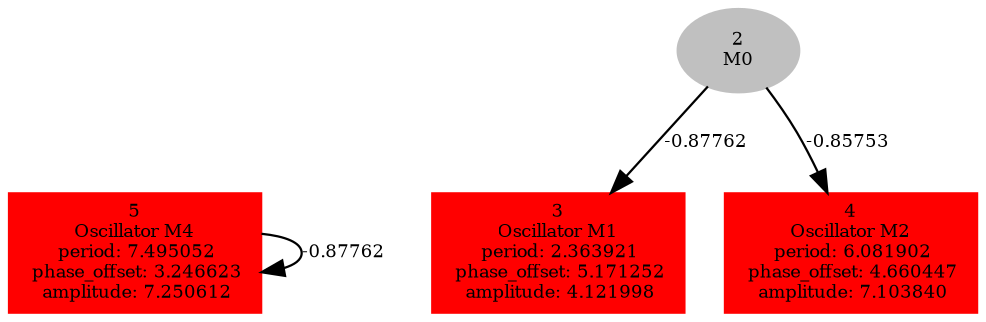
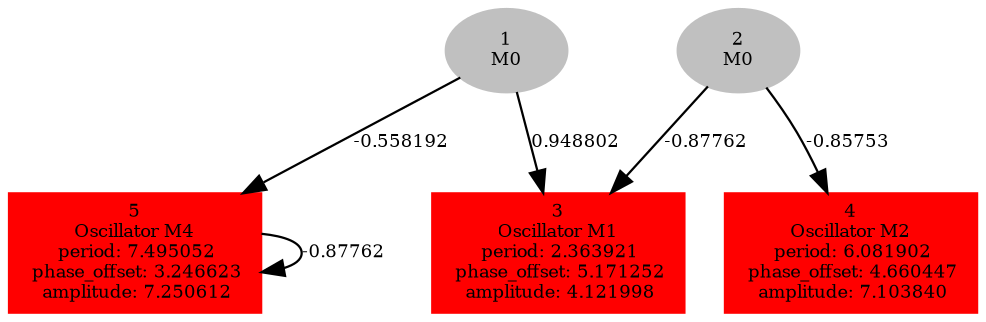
none -> (507, 51)
